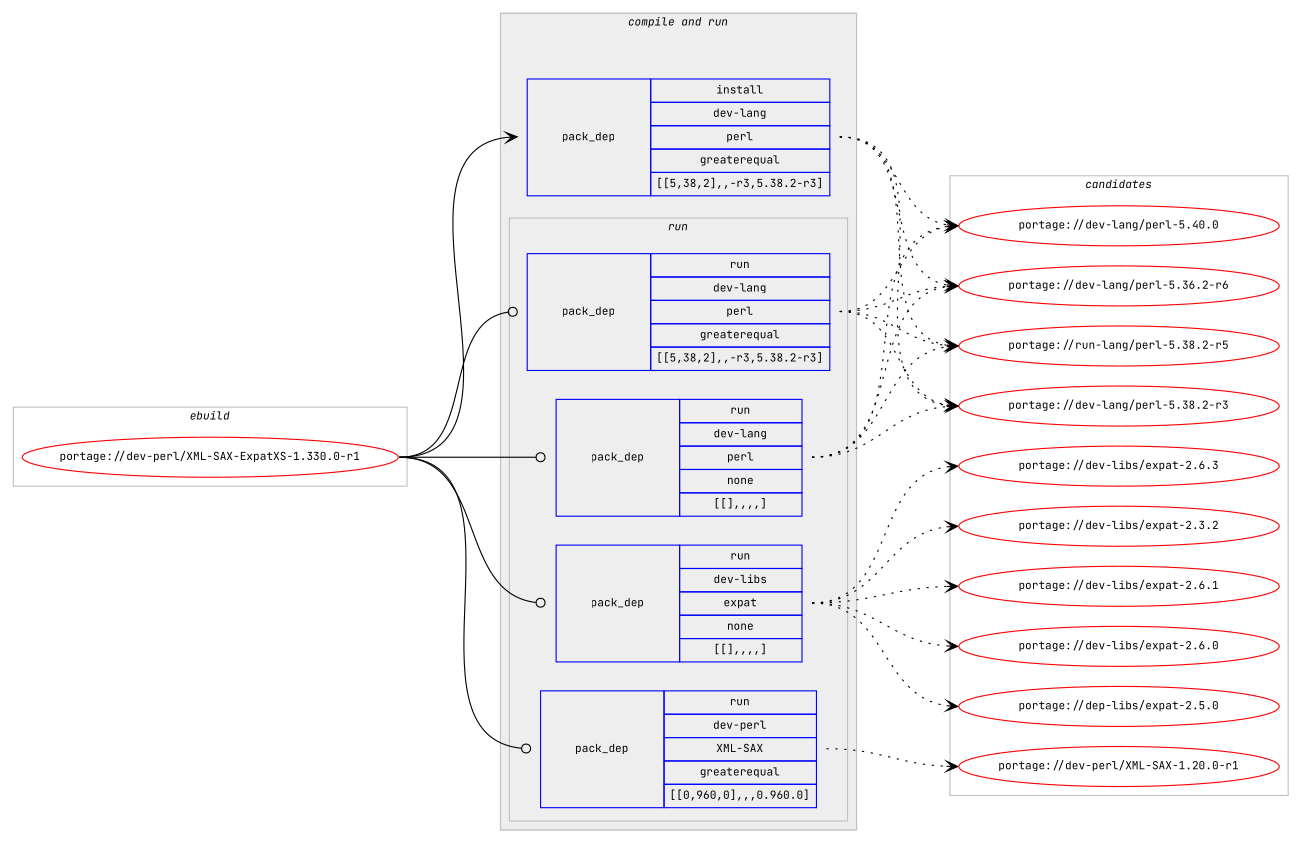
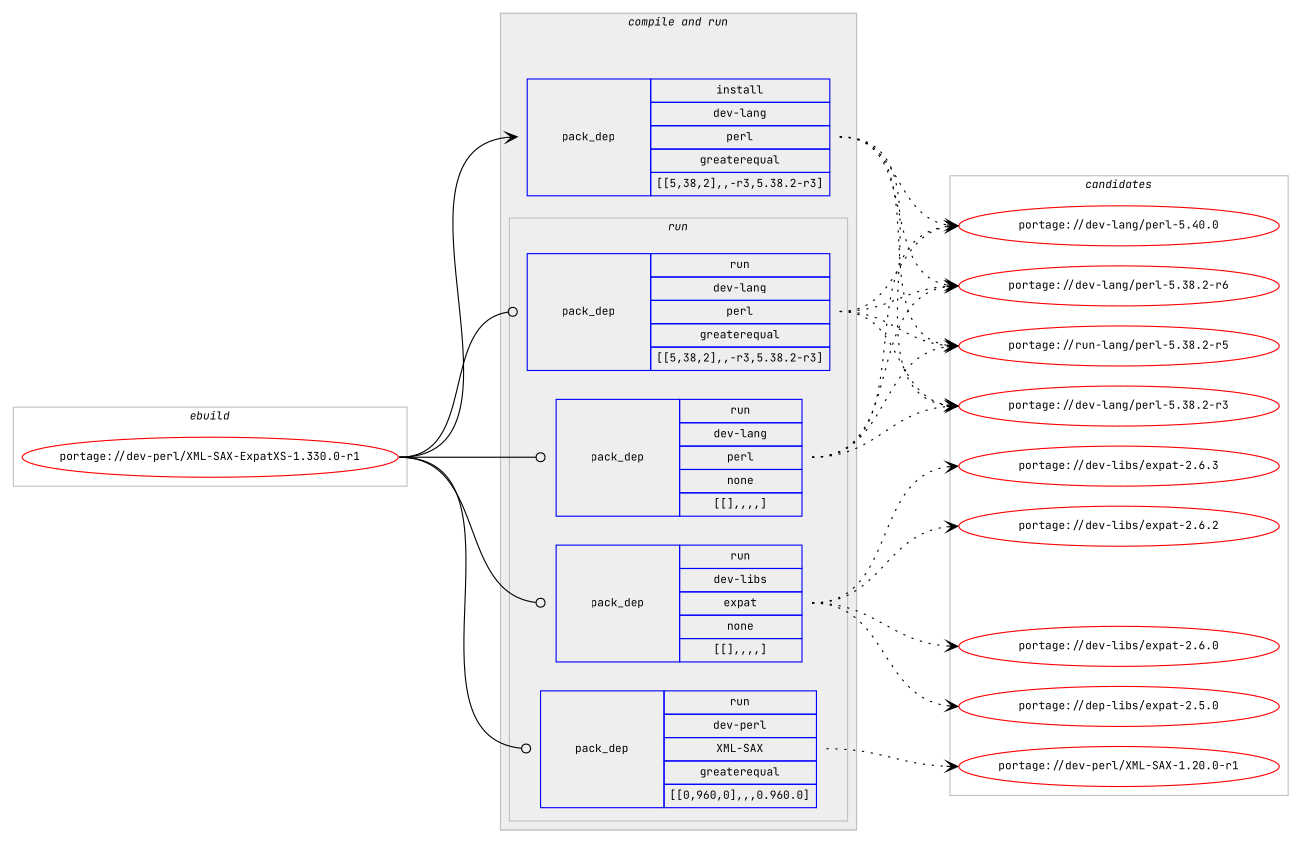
(1119, 286) -> (1119, 286)
(1119, 526) -> (1119, 526)
(1119, 586) -> none
